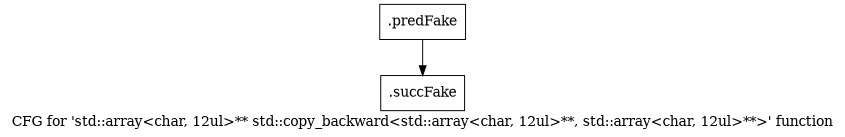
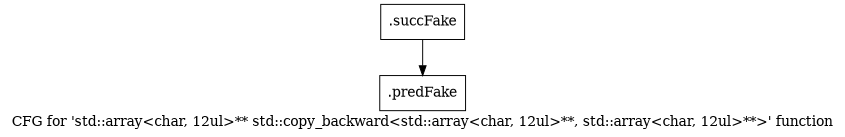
(423, 53) -> (423, 53)
